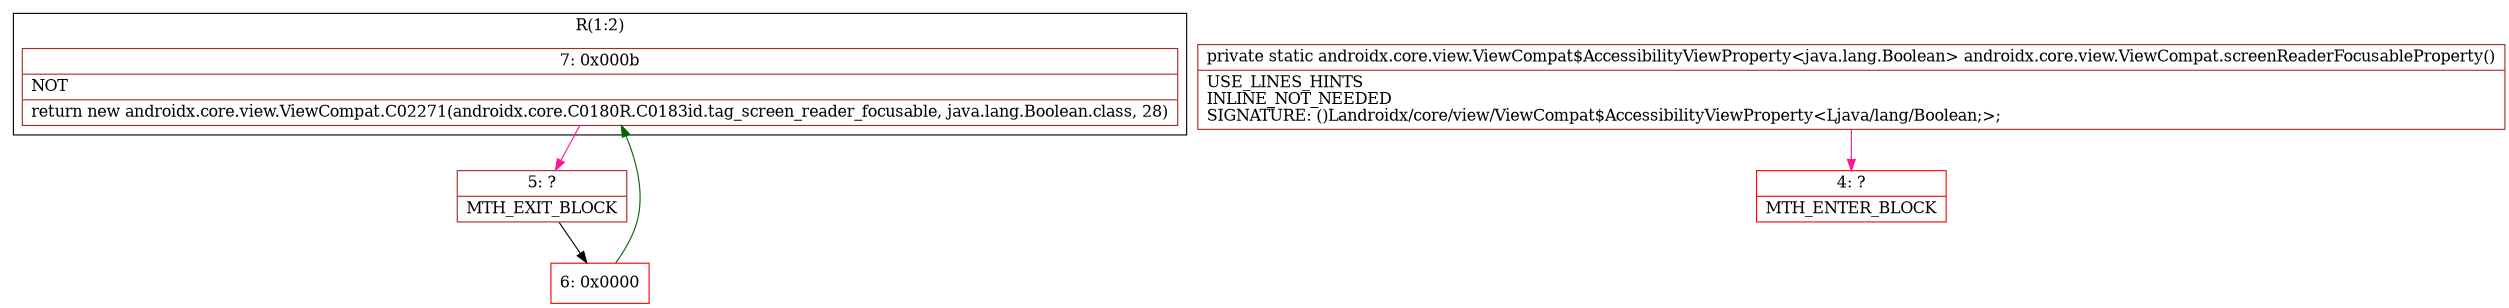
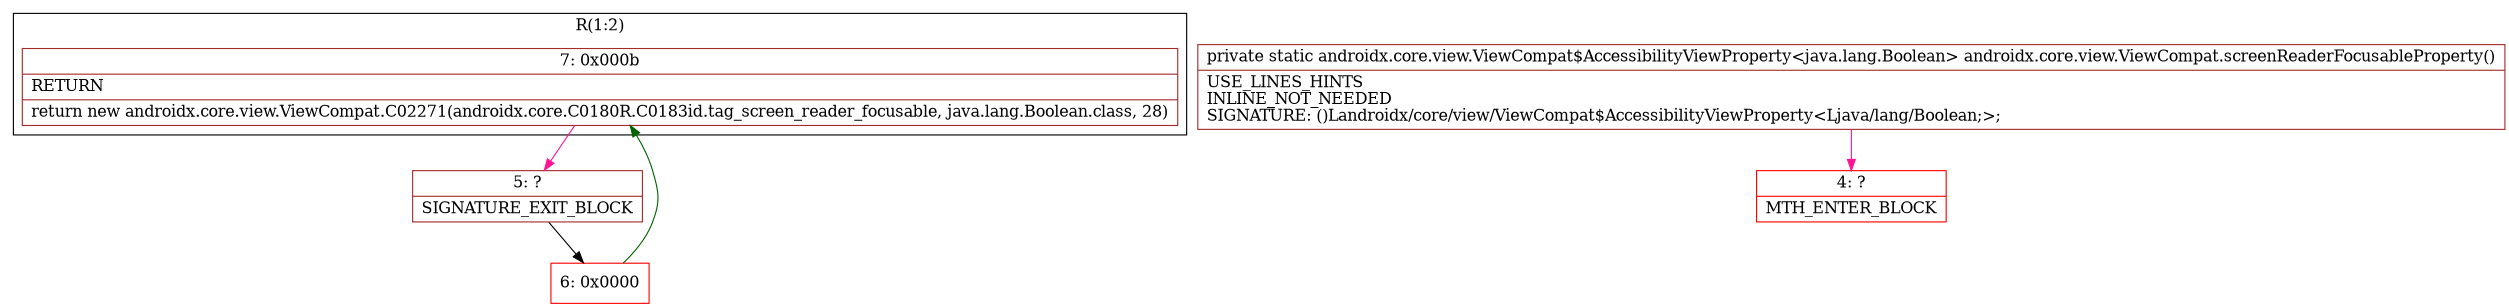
(50, 86) -> (67, 86)
(542, 209) -> (528, 209)
